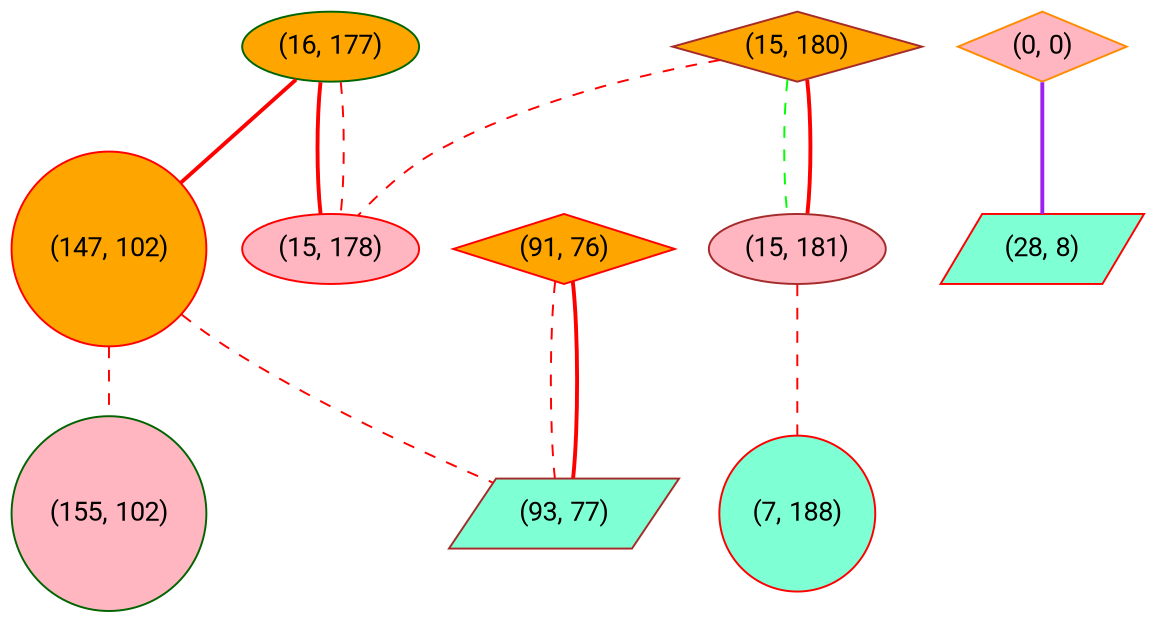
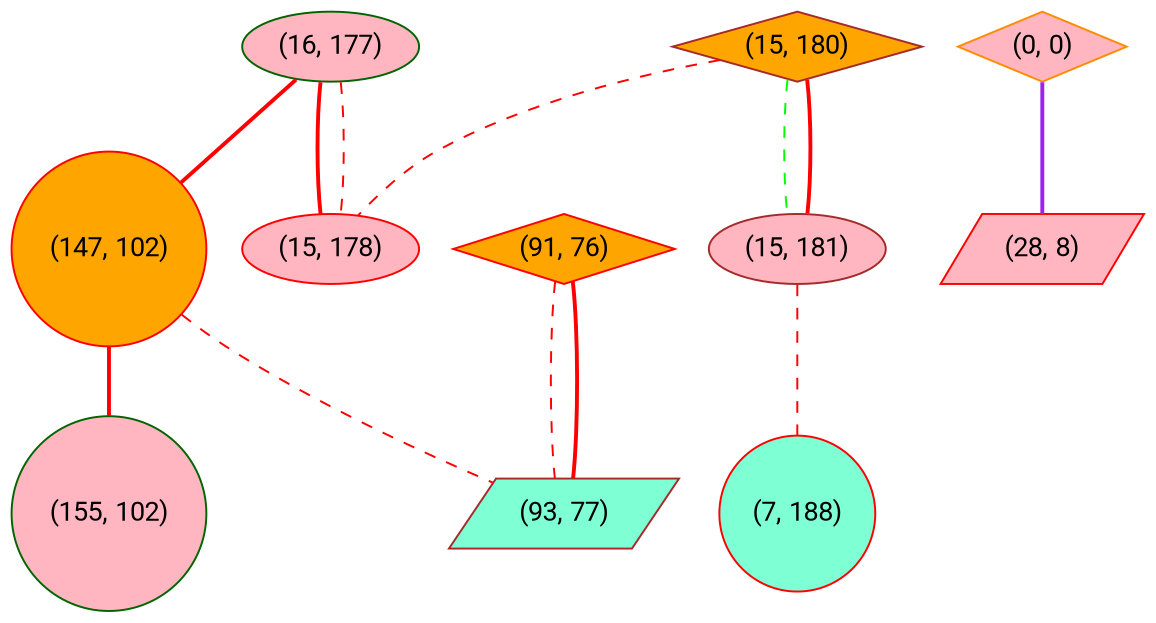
(331, 47) -> (331, 47)
(1042, 249) -> (1042, 249)
(109, 381) -> (109, 381)
